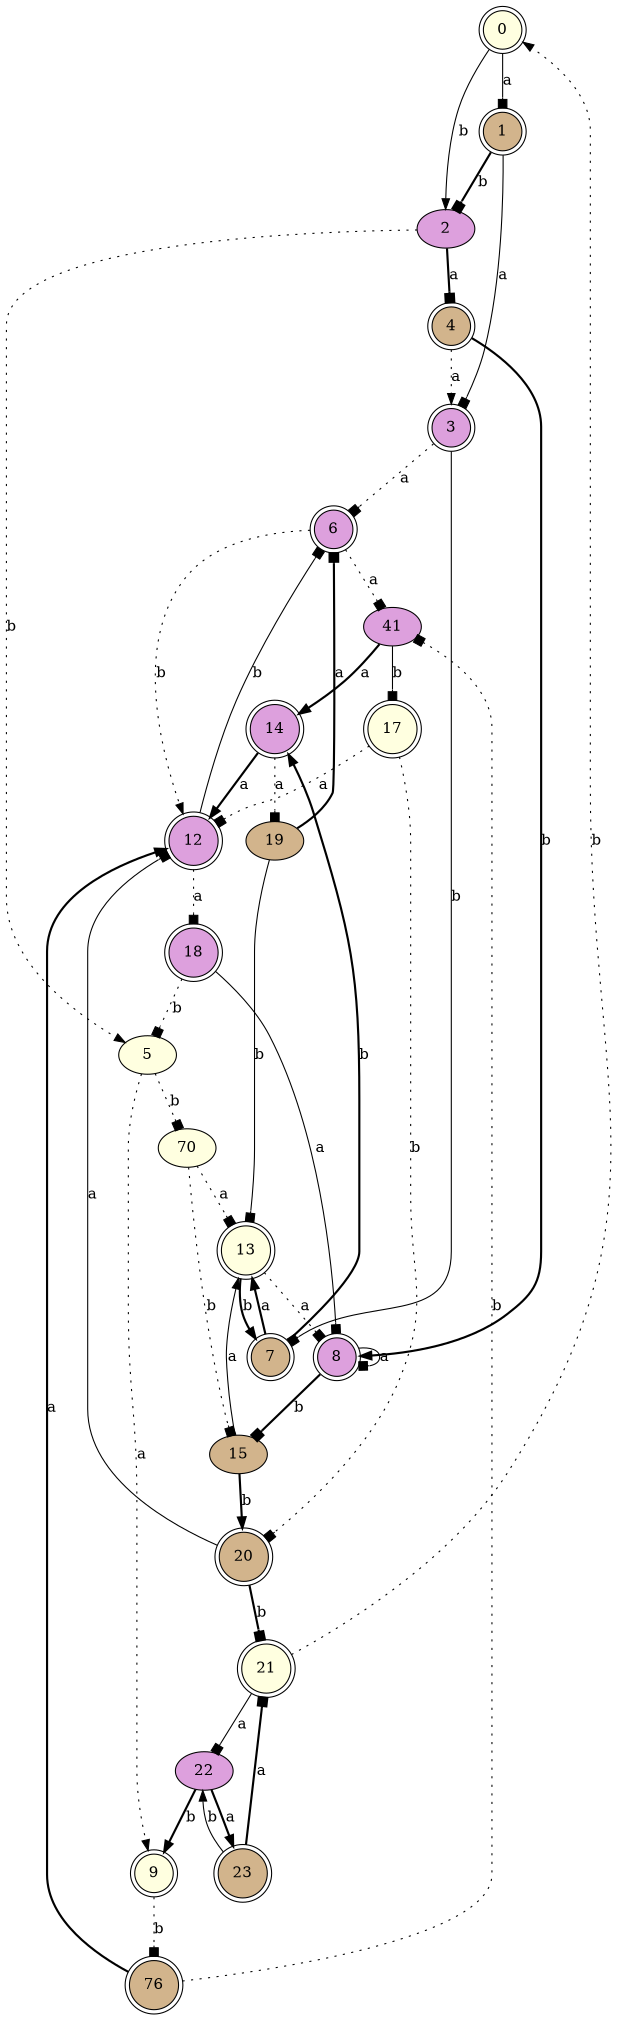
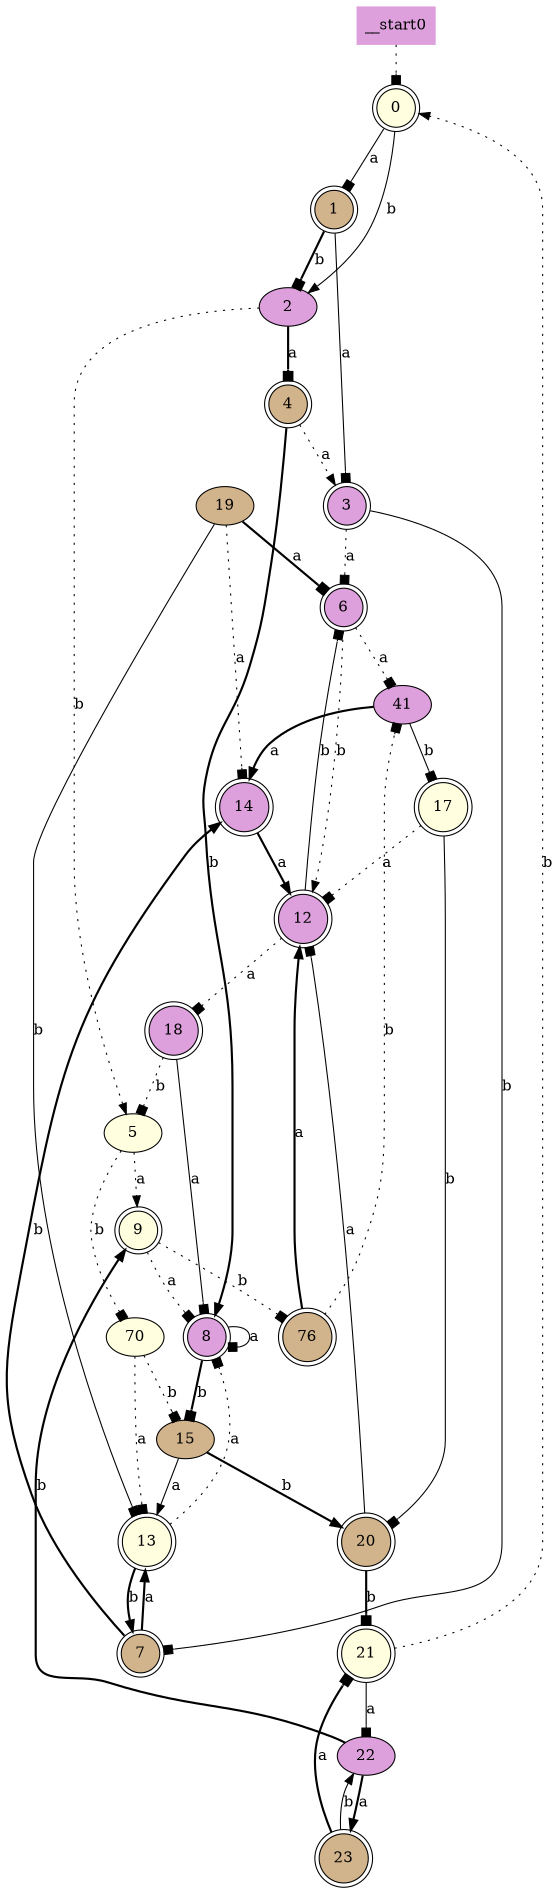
none -> (396, 26)
(275, 784) -> (234, 646)
(411, 1169) -> (445, 1185)
none -> (163, 1283)
